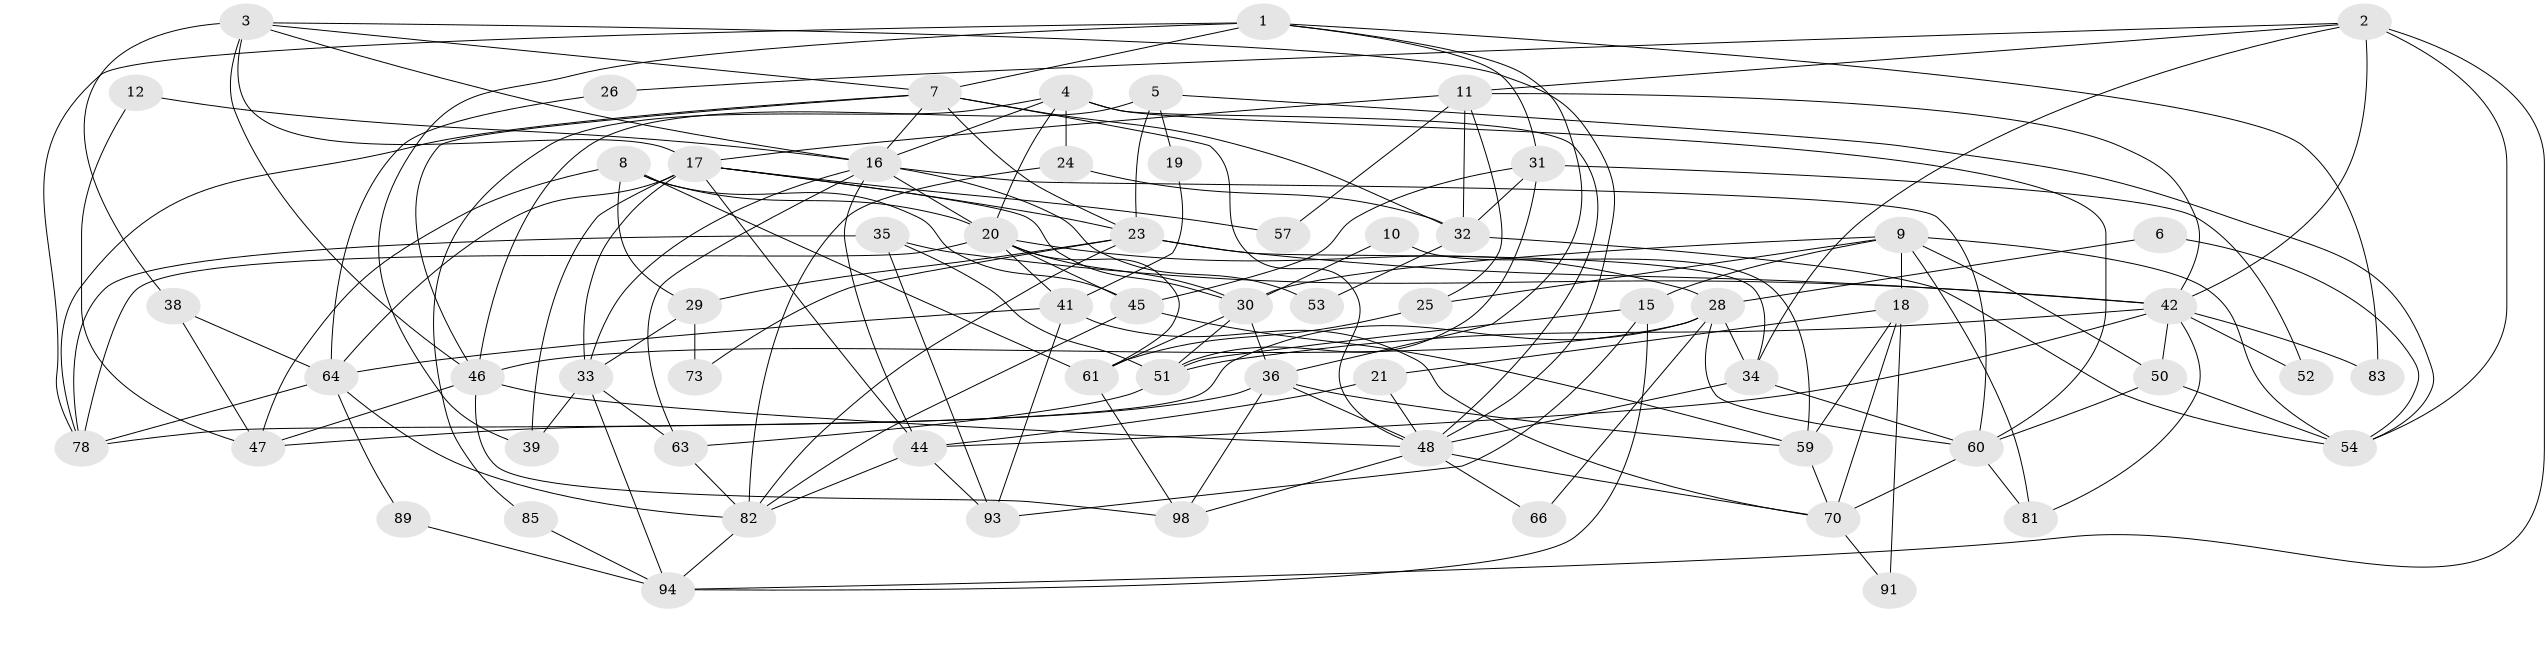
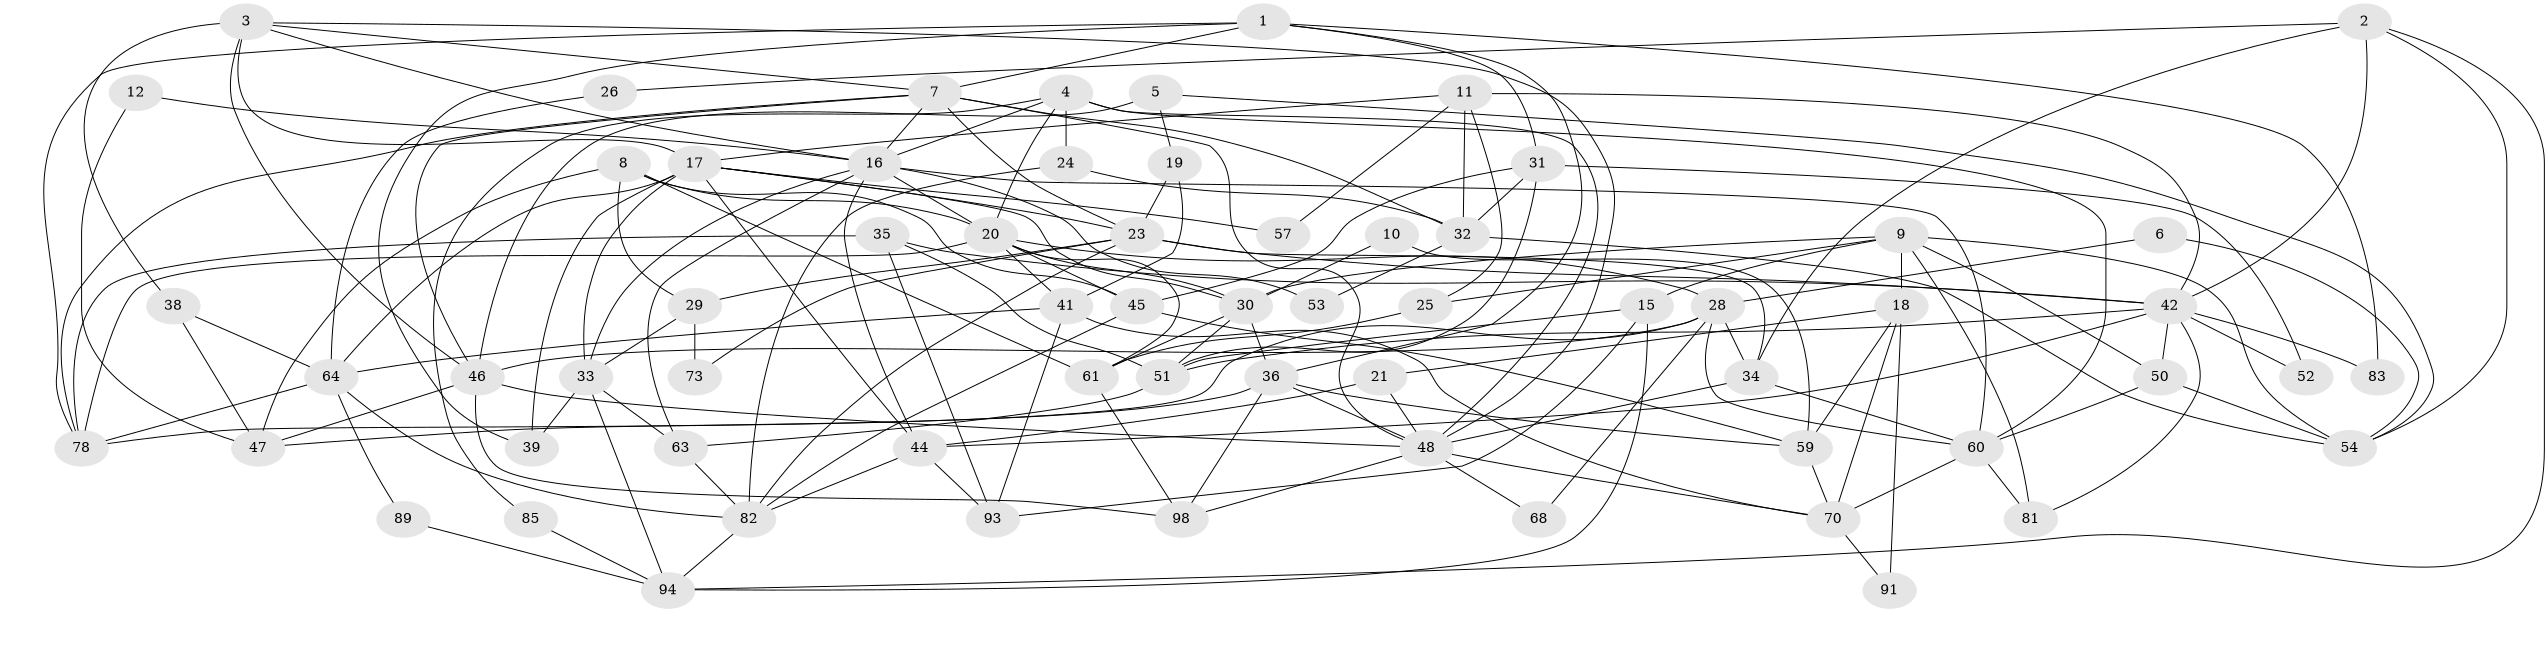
(1915, 57) -> none
(1137, 163) -> (1156, 200)
(1539, 519) -> (1539, 519)
